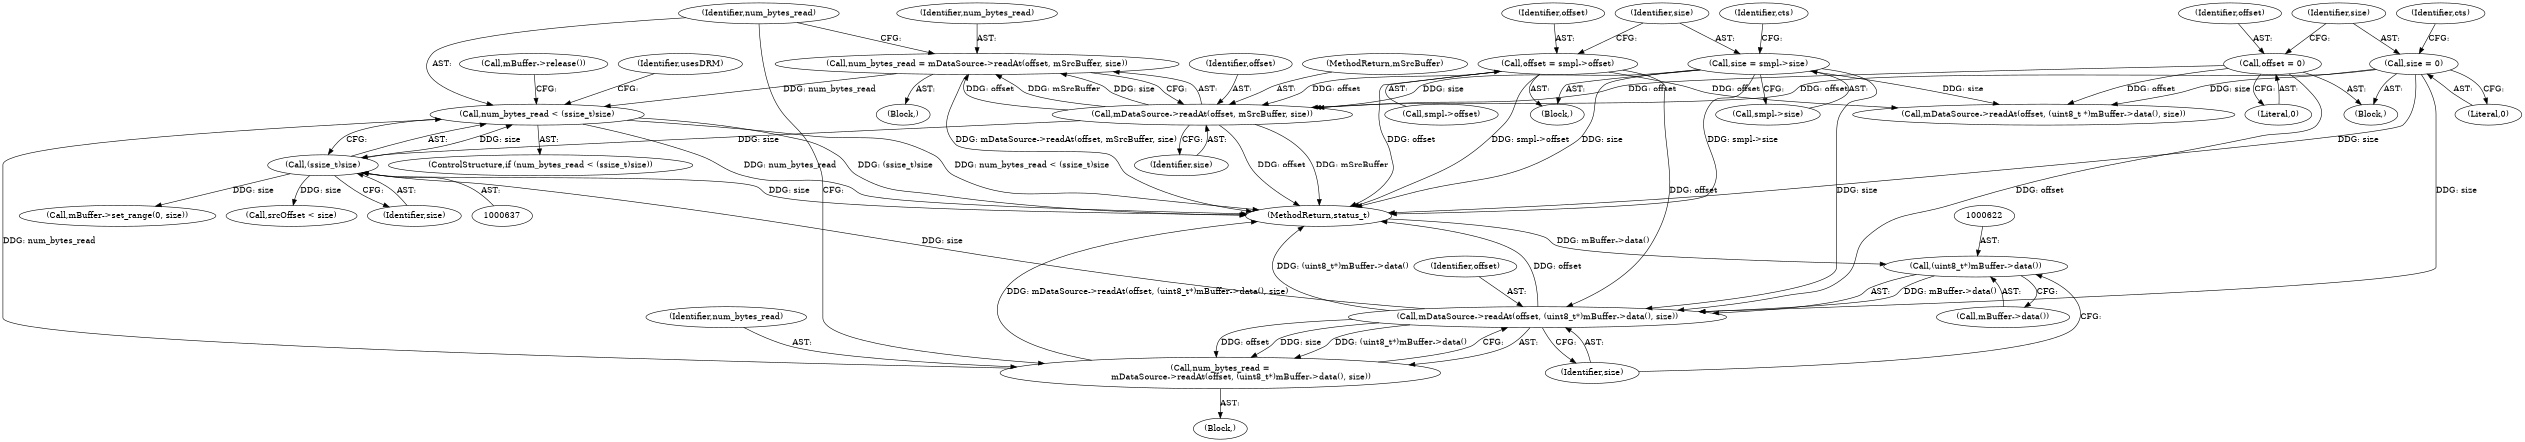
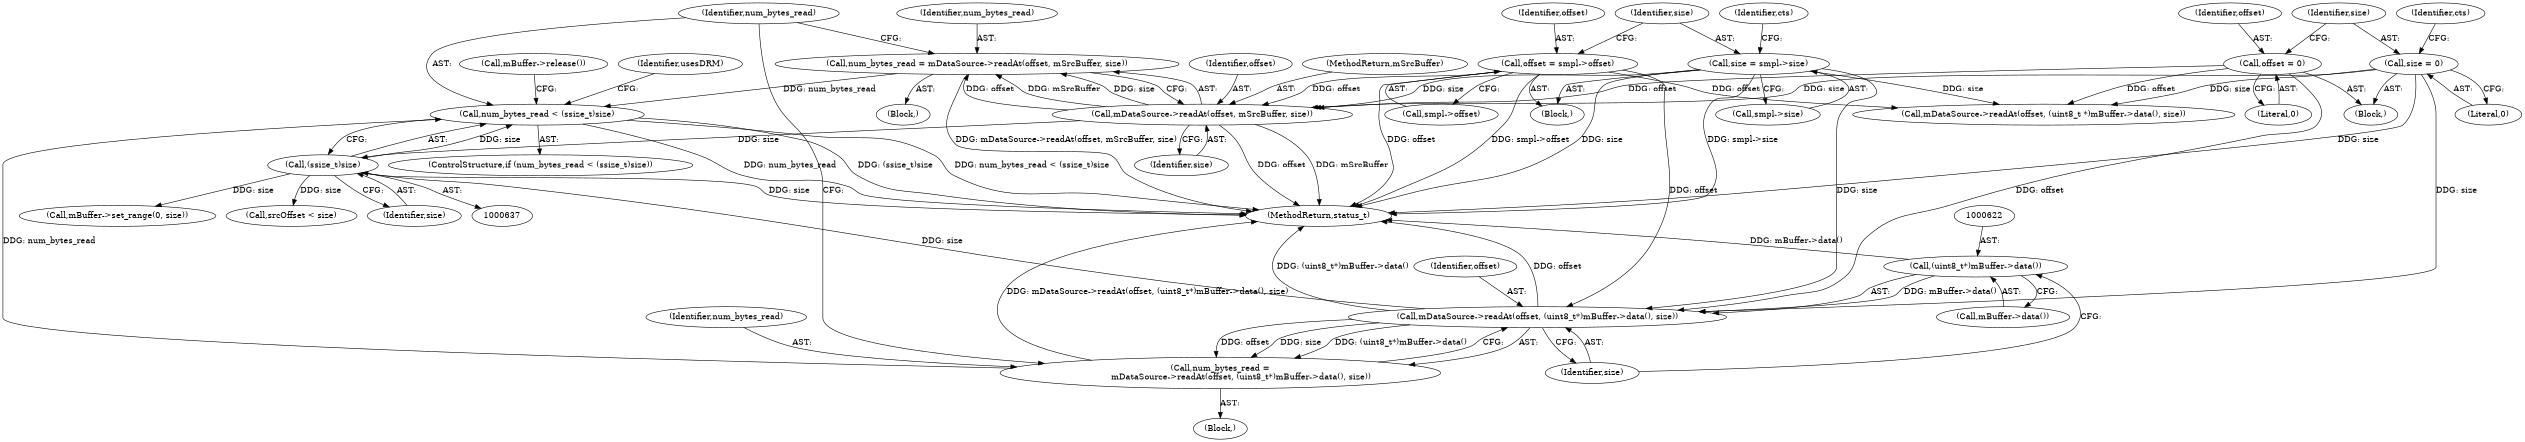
none -> (1483, 83)
(1824, 89) -> (1824, 89)
(435, 178) -> (420, 186)
(1632, 254) -> (1650, 237)
